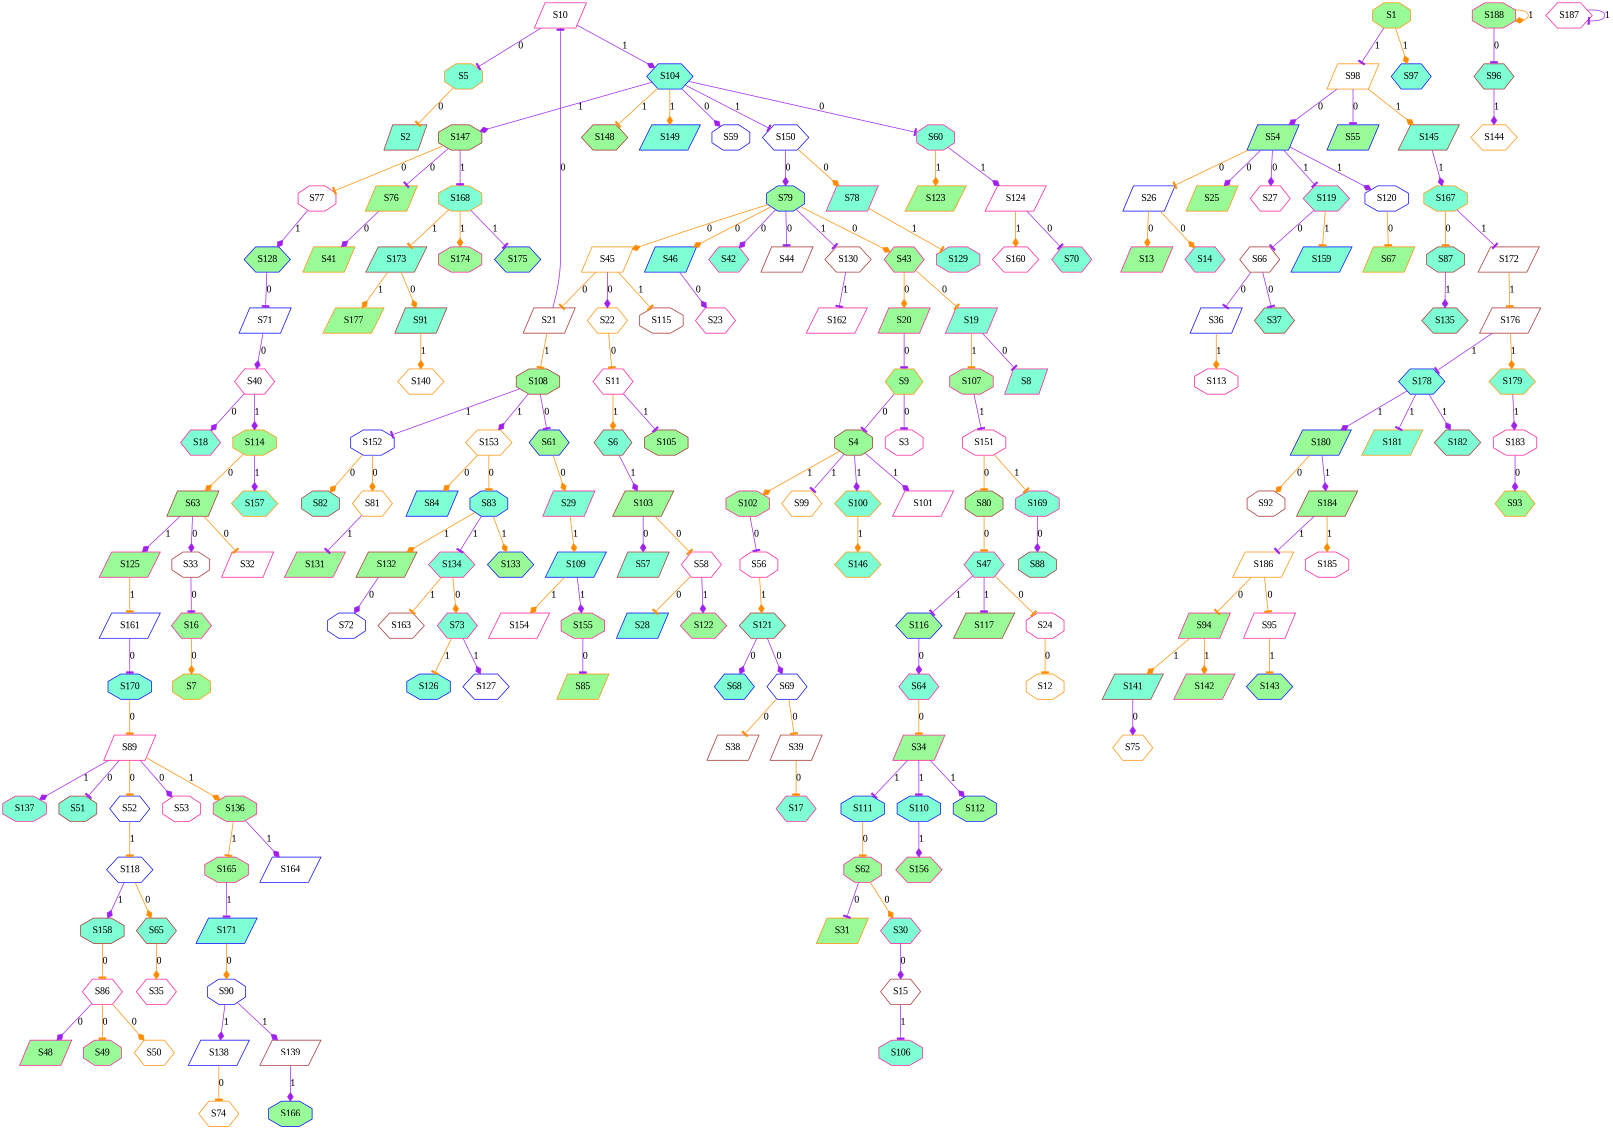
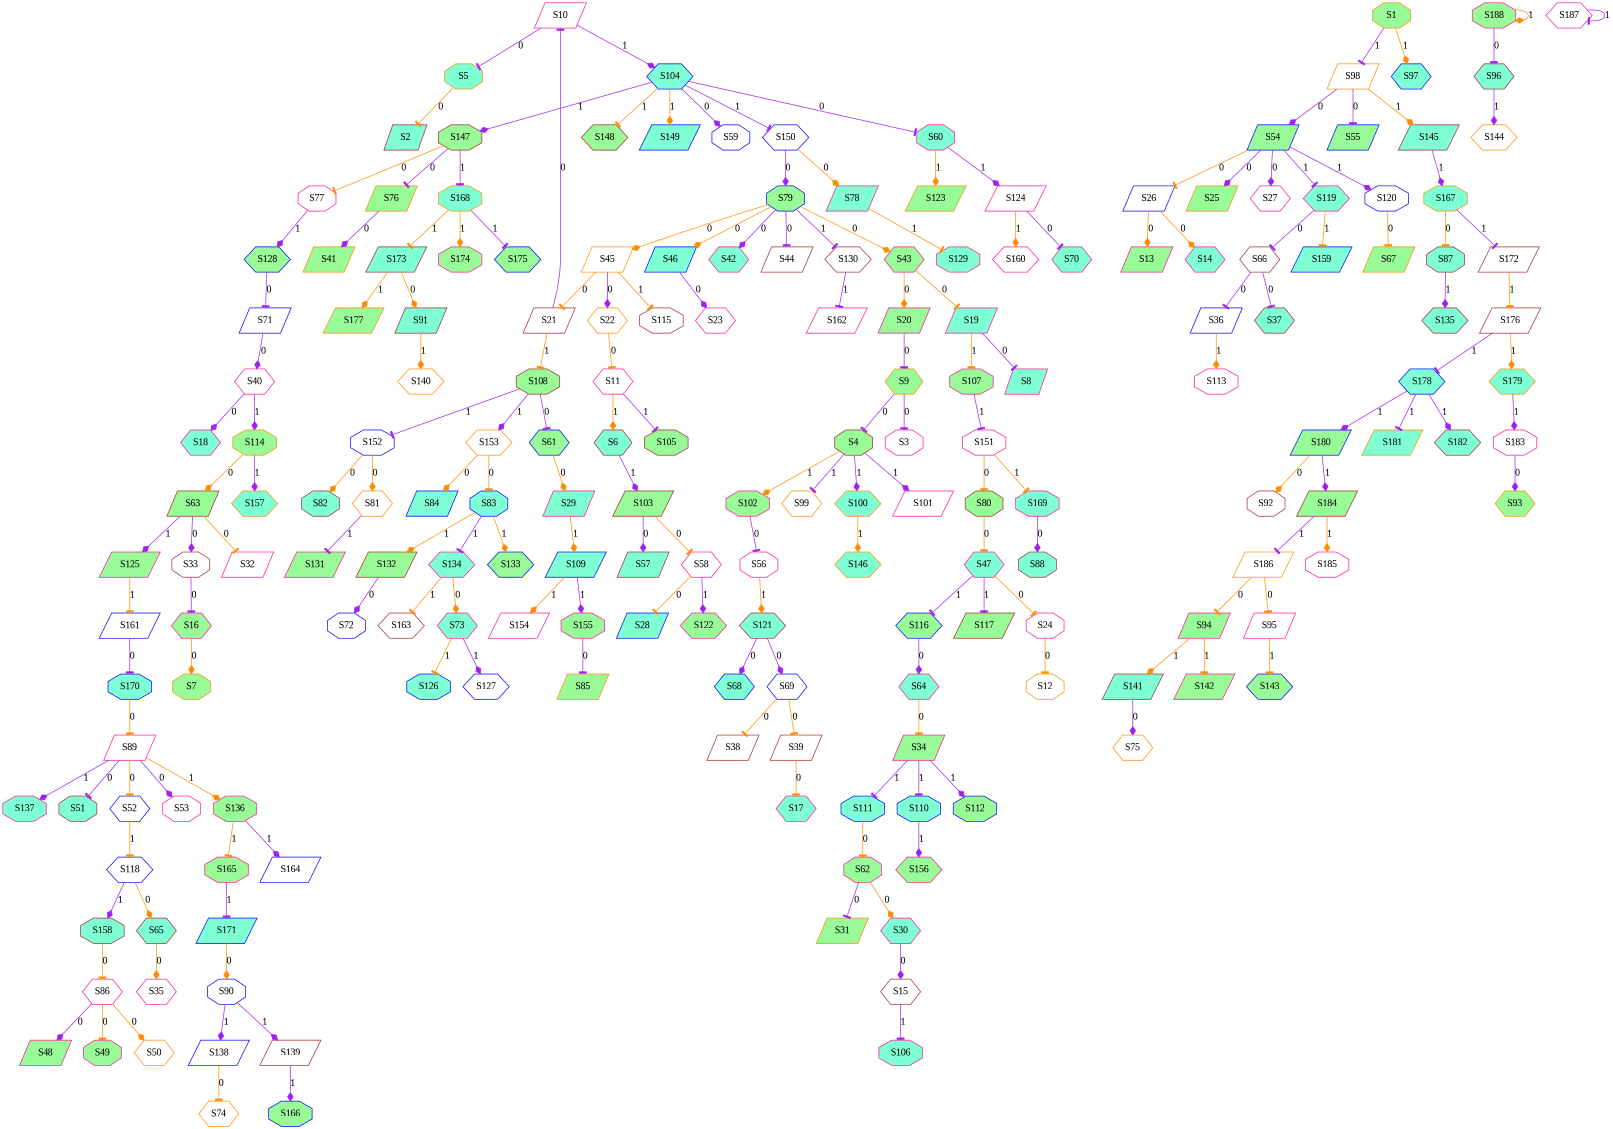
(1204, 654) -> (1204, 654)
